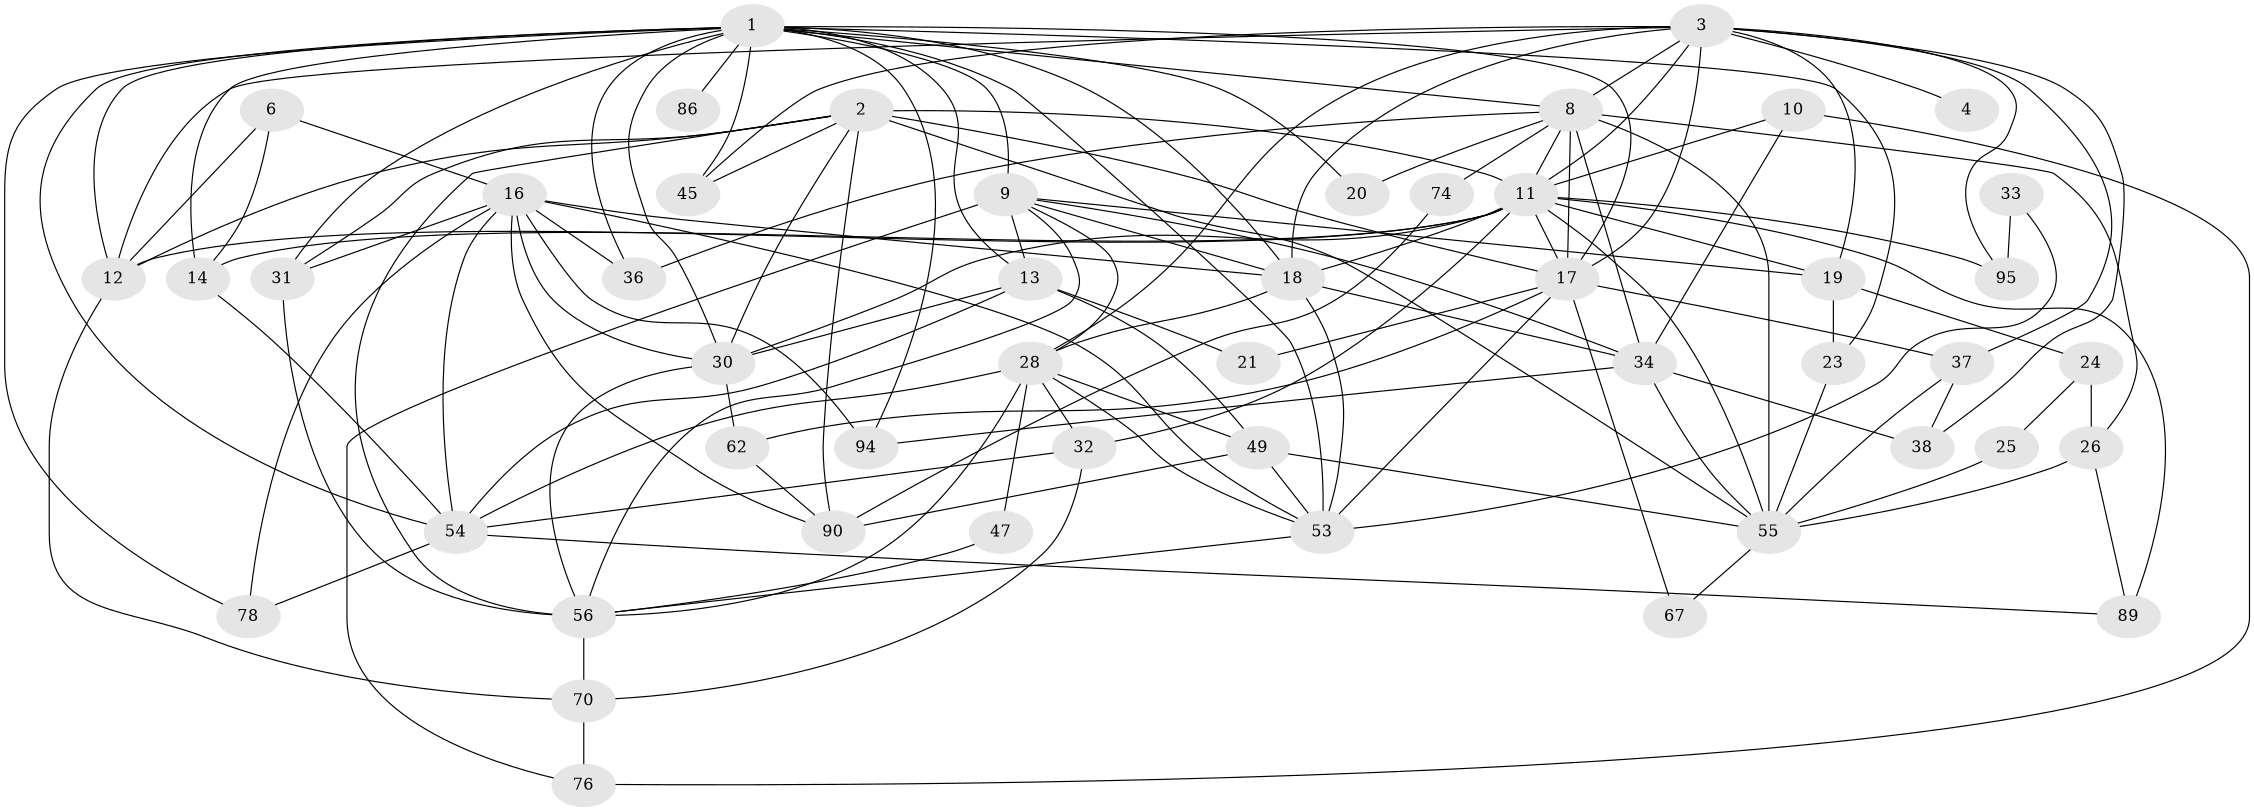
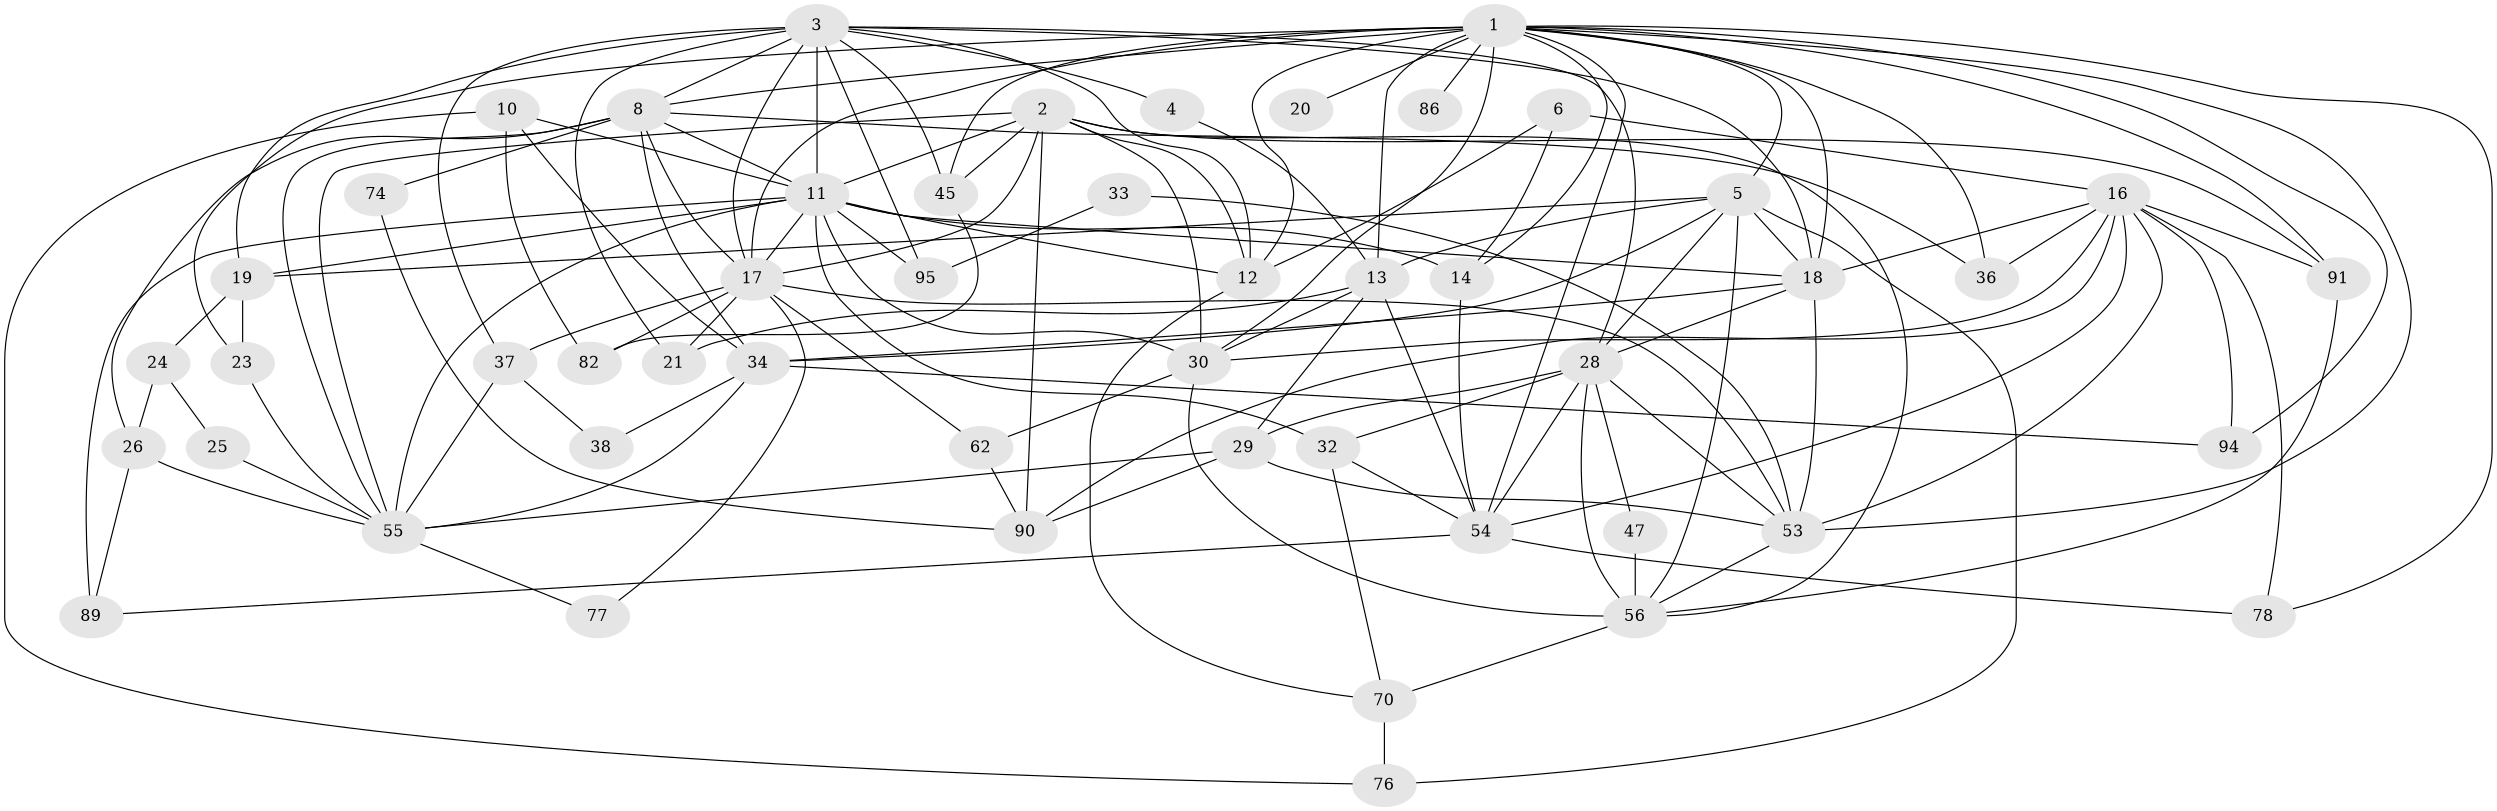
(2104, 127) -> (584, 114)
(1462, 149) -> none
none -> (1302, 184)
(1006, 195) -> (1738, 195)
(283, 279) -> (2339, 279)
none -> (590, 363)
(1258, 448) -> (1244, 448)
(1675, 617) -> (598, 617)
